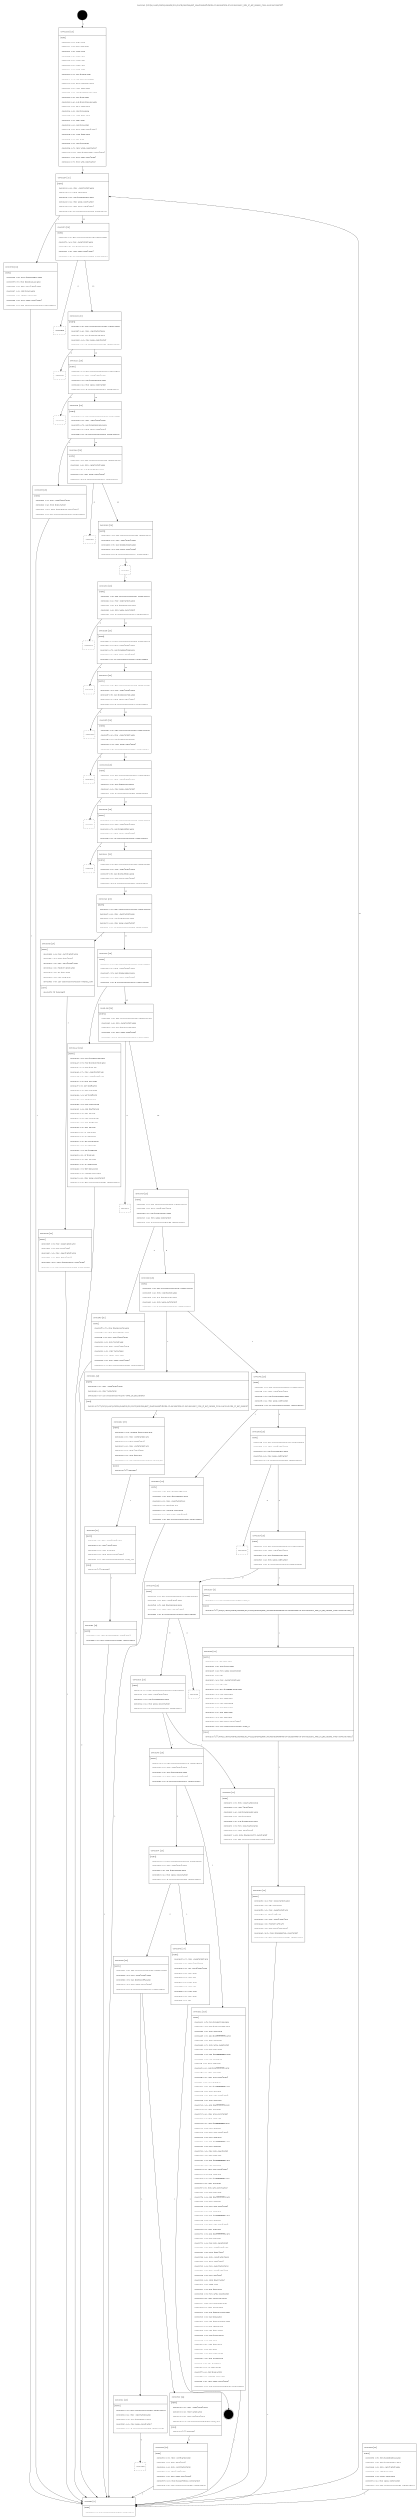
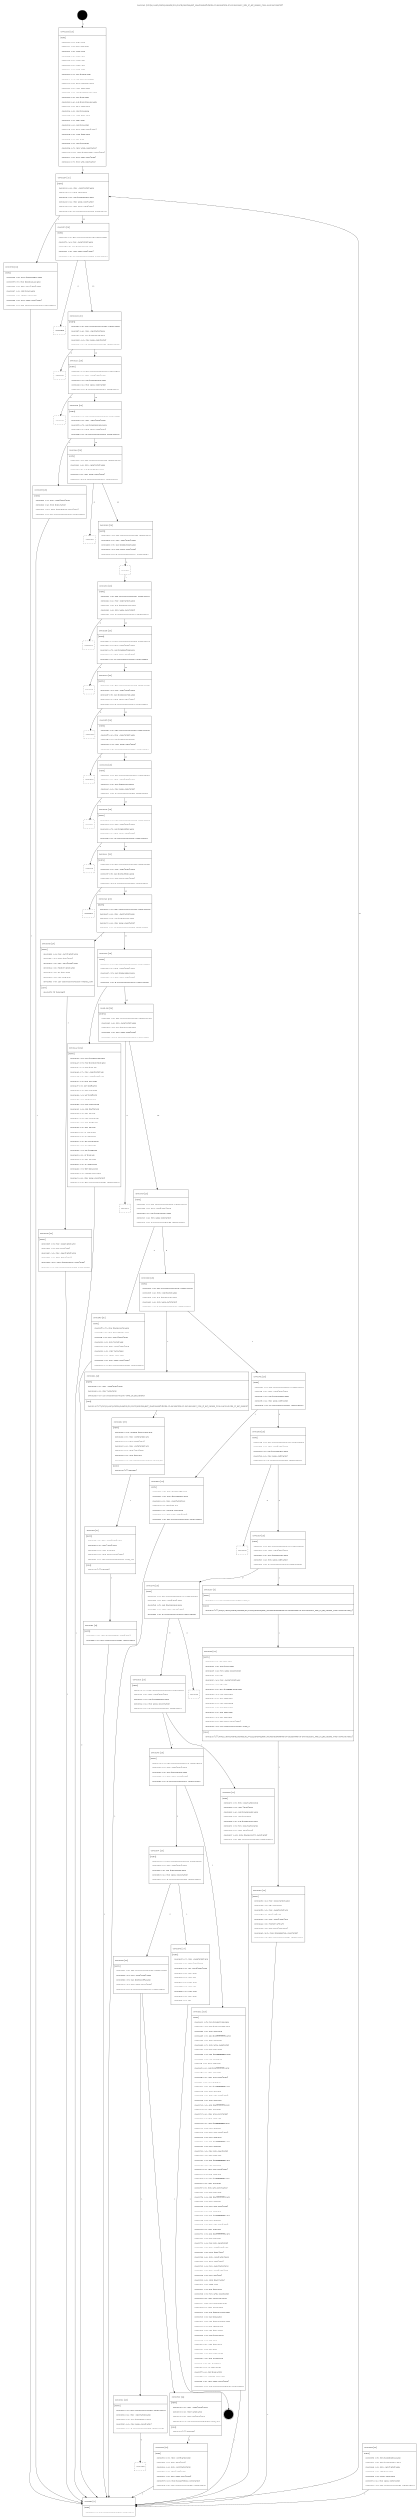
none -> (88, 914)
